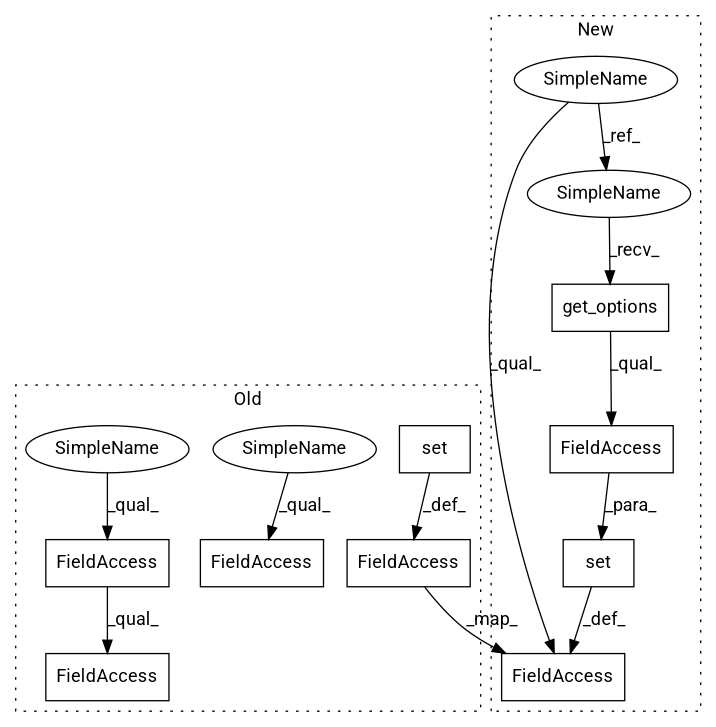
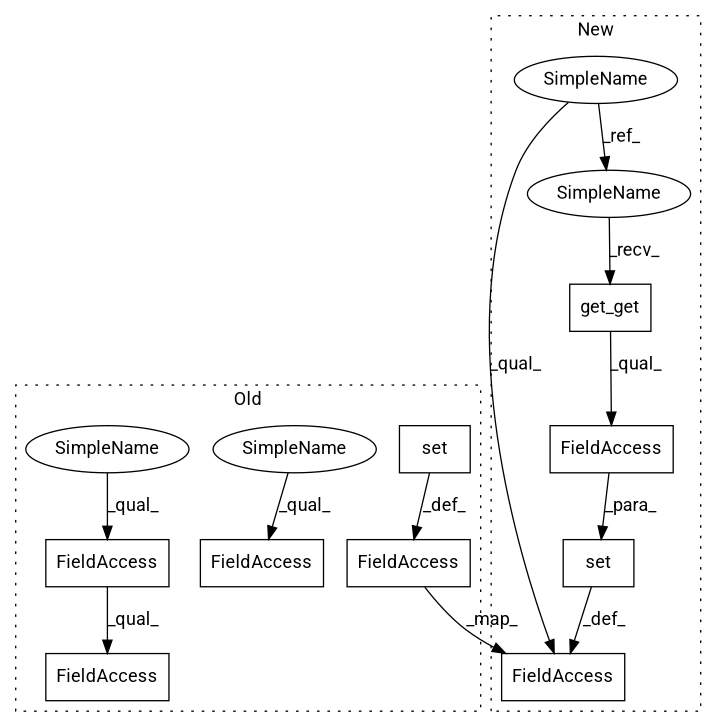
(610, 308) -> (610, 308)
